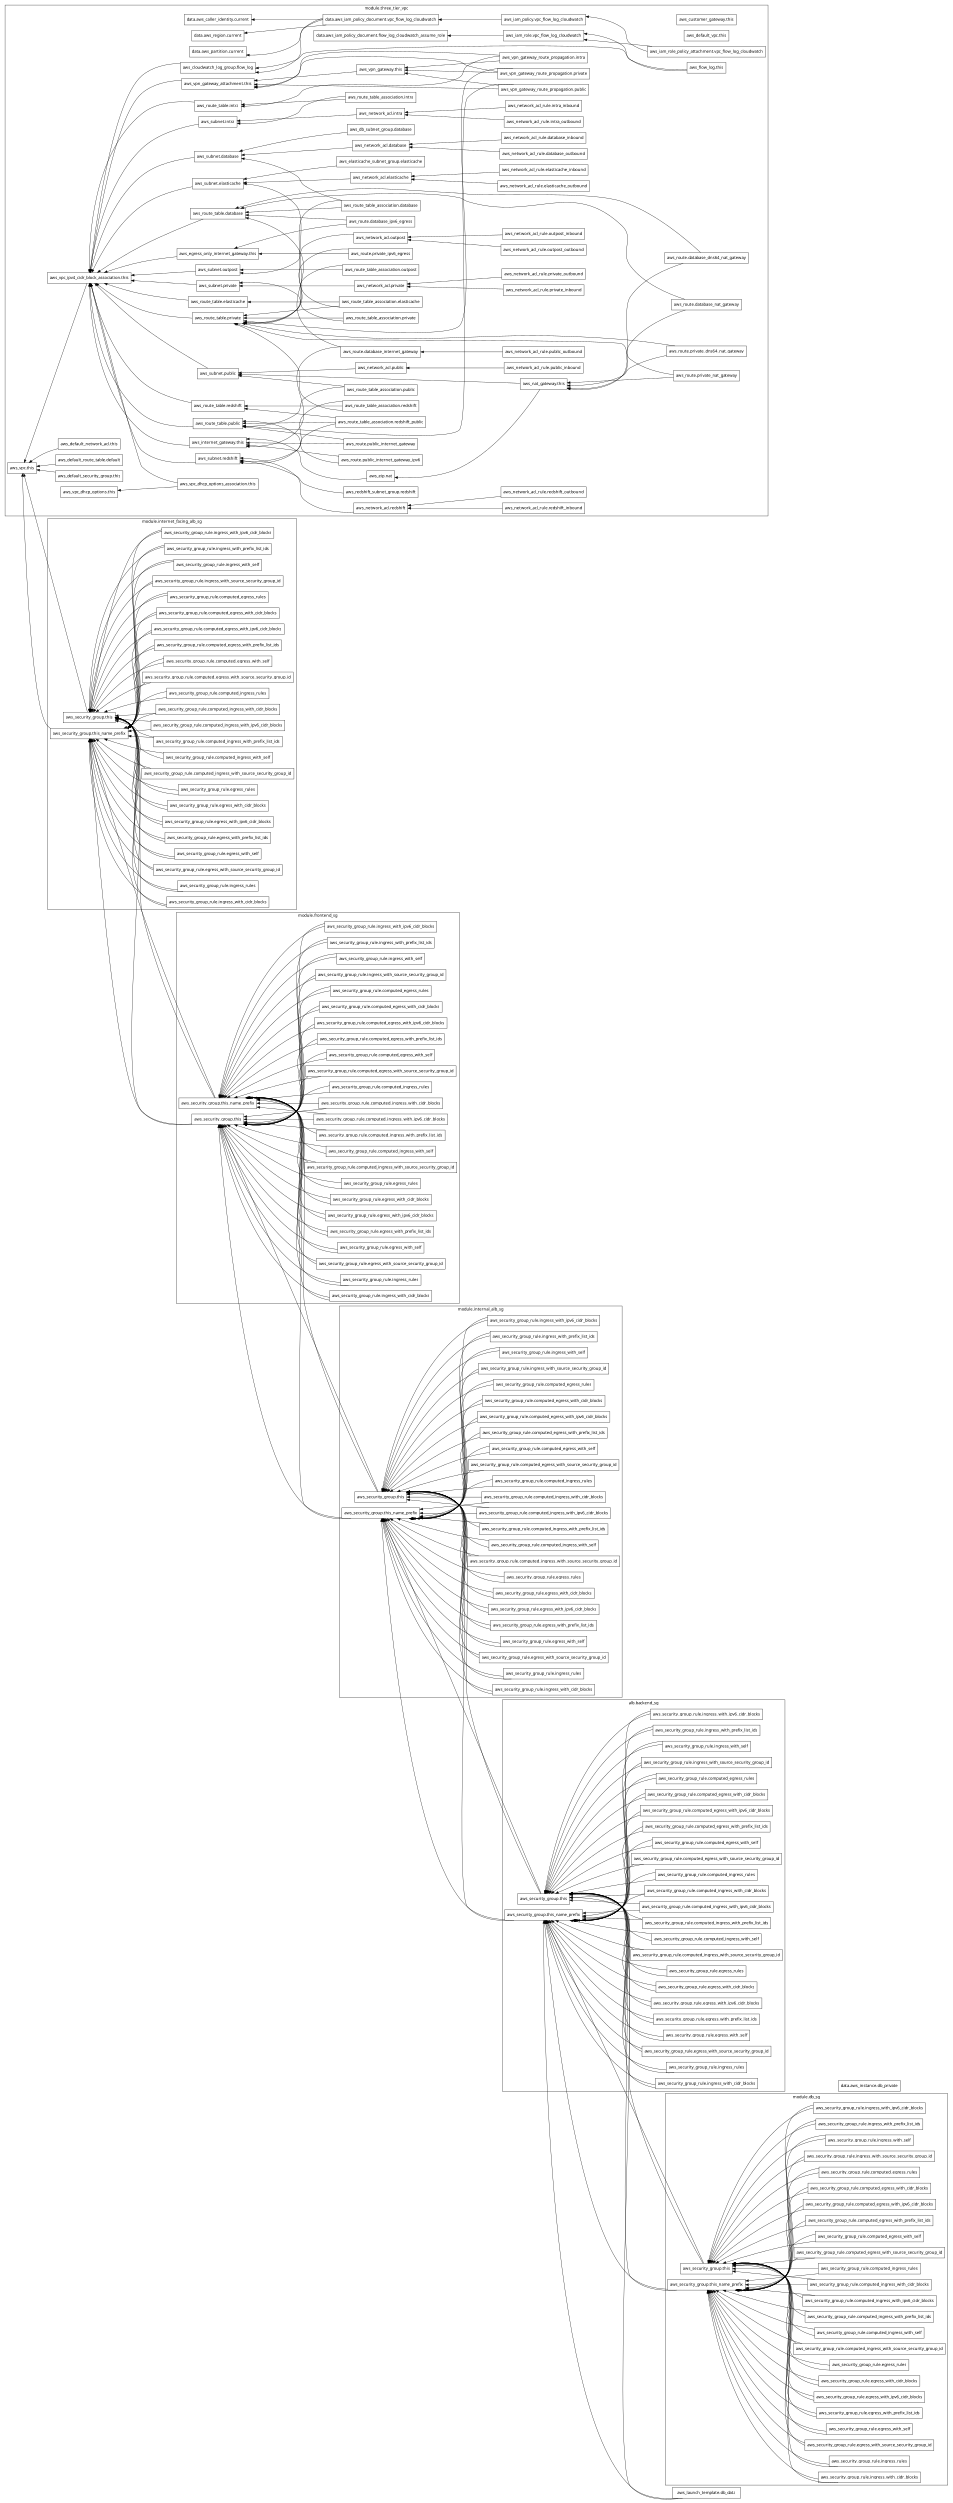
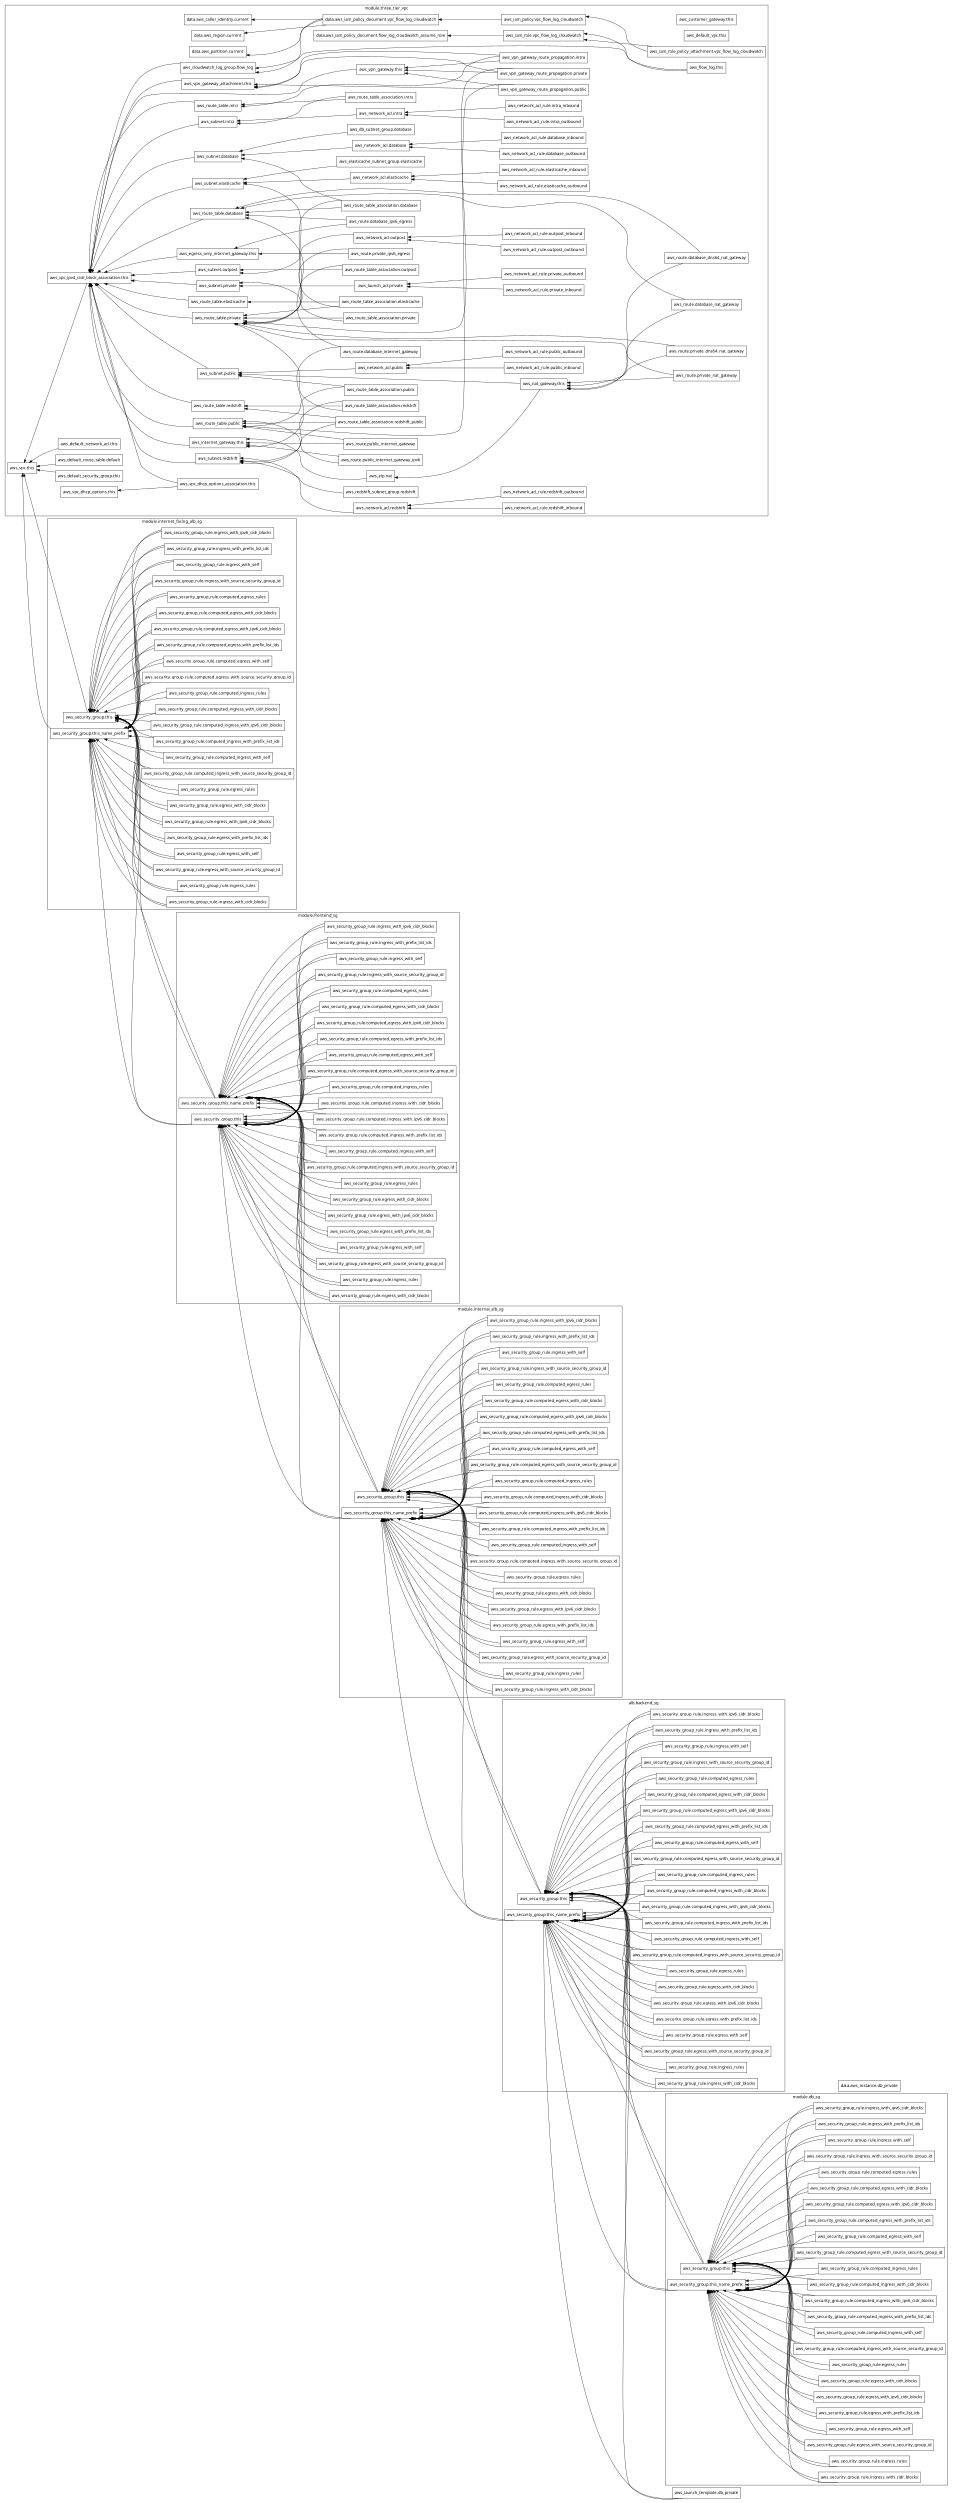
(307, 76) -> (162, 94)
(381, 286) -> (381, 286)
(461, 352) -> (456, 361)
(706, 2493) -> (706, 2493)
